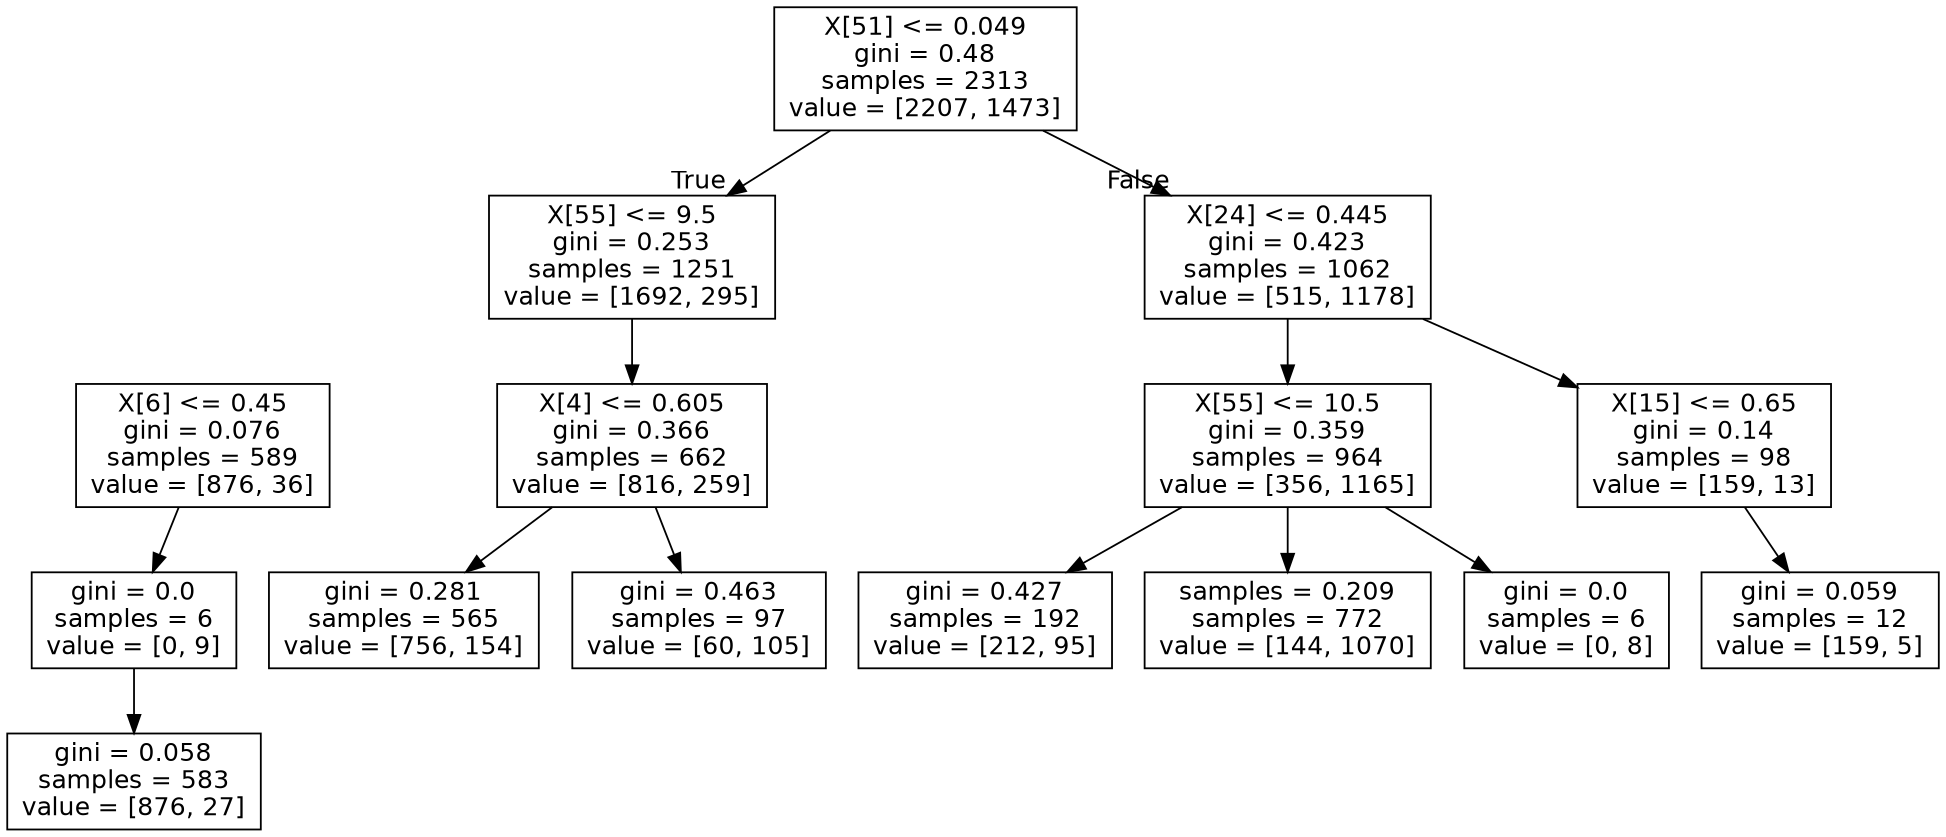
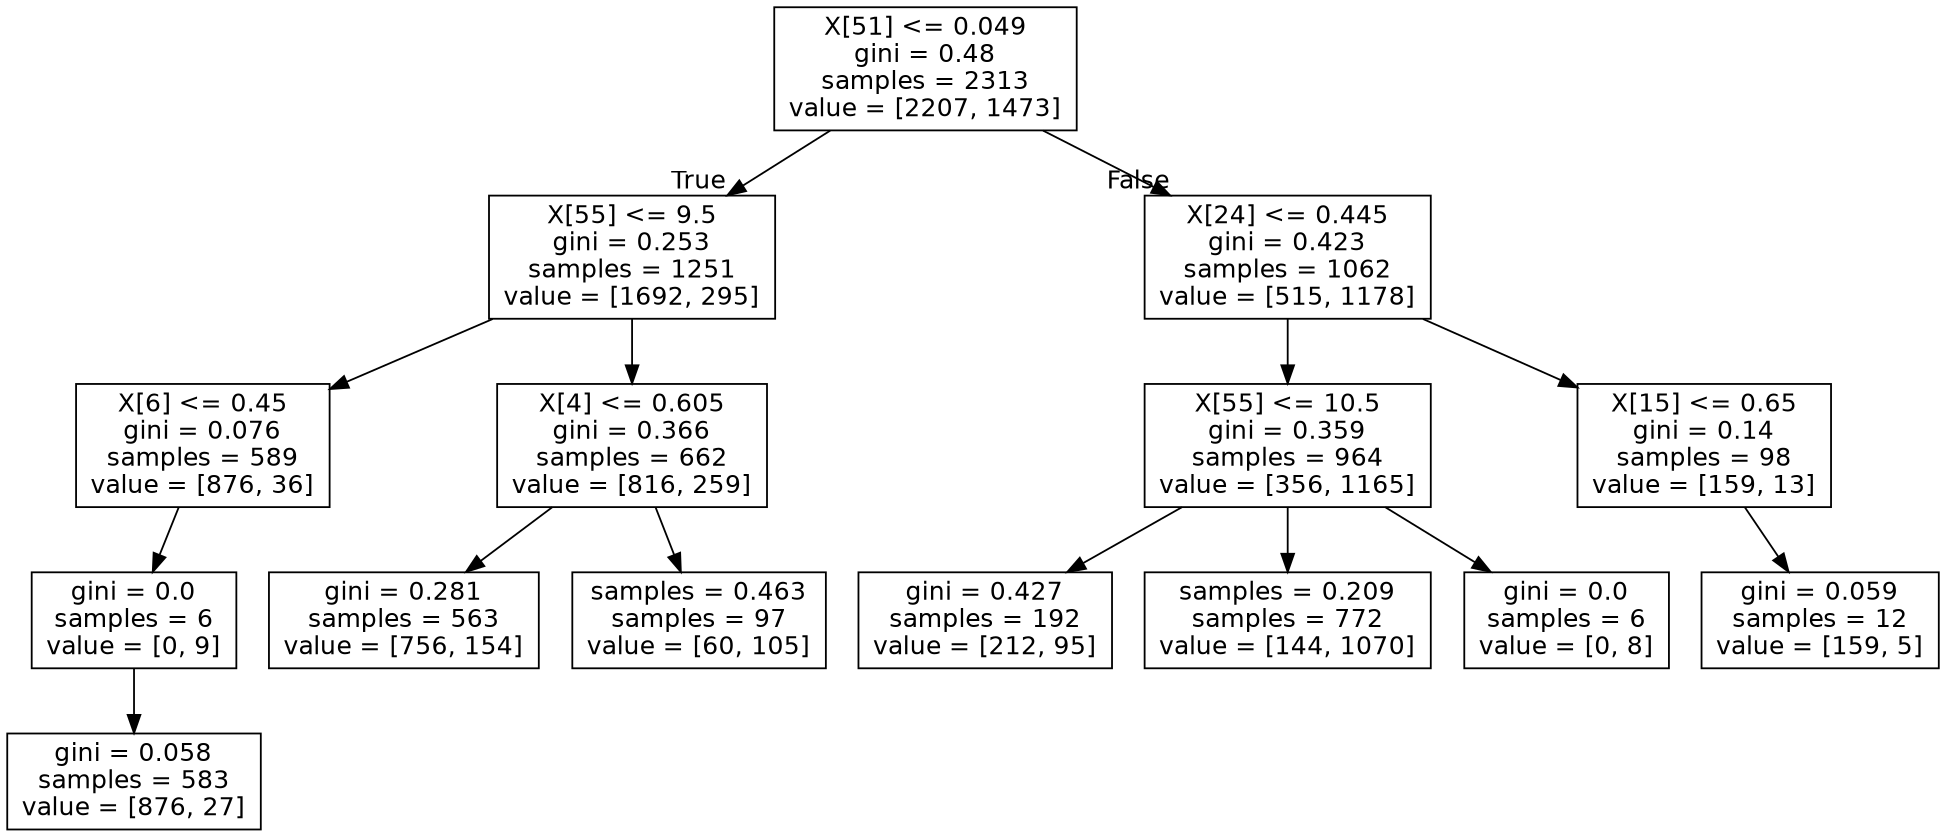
none -> (420, 350)
(404, 620) -> (404, 620)
(699, 620) -> (699, 620)
